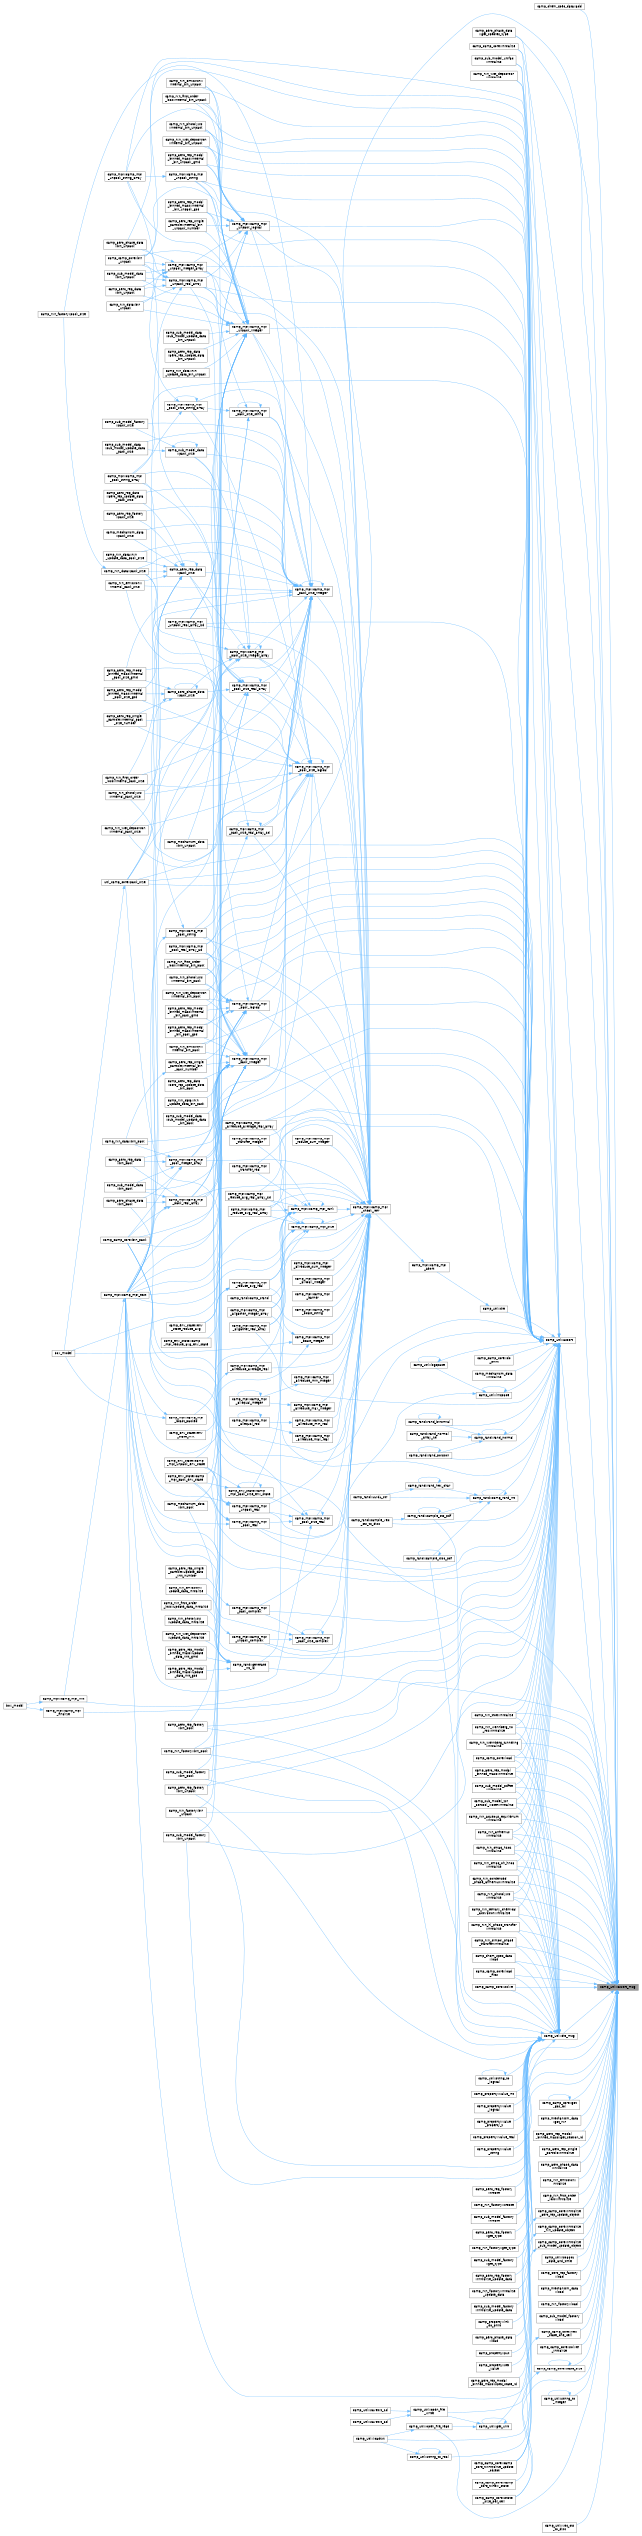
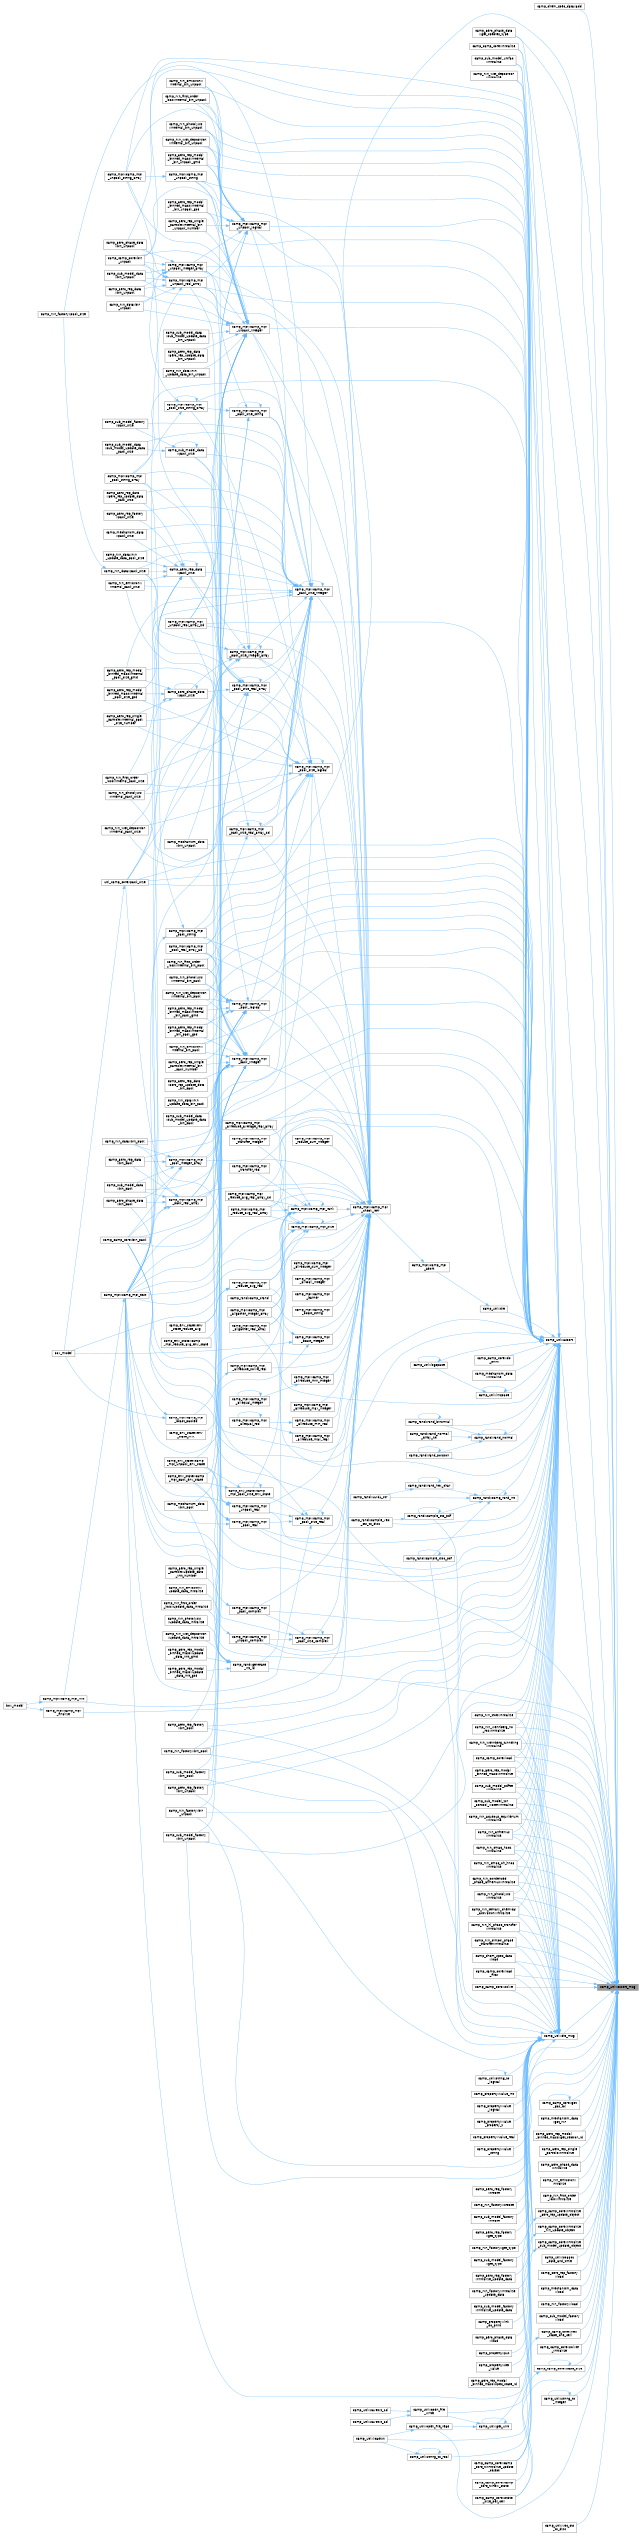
(140, 1104) -> (160, 1178)
(250, 1368) -> (250, 1368)
(277, 1404) -> none
(364, 1469) -> (479, 1534)
